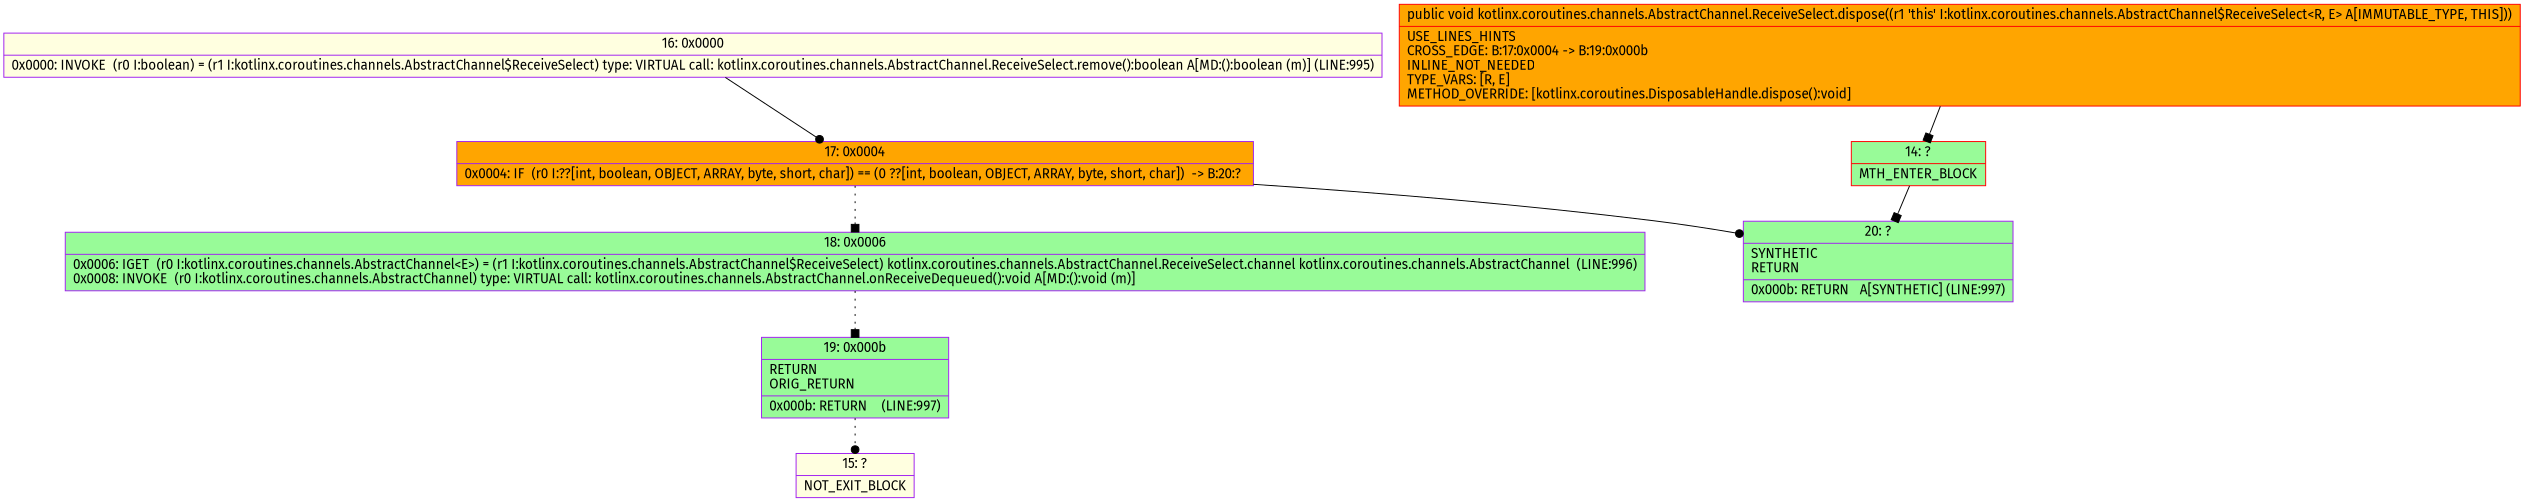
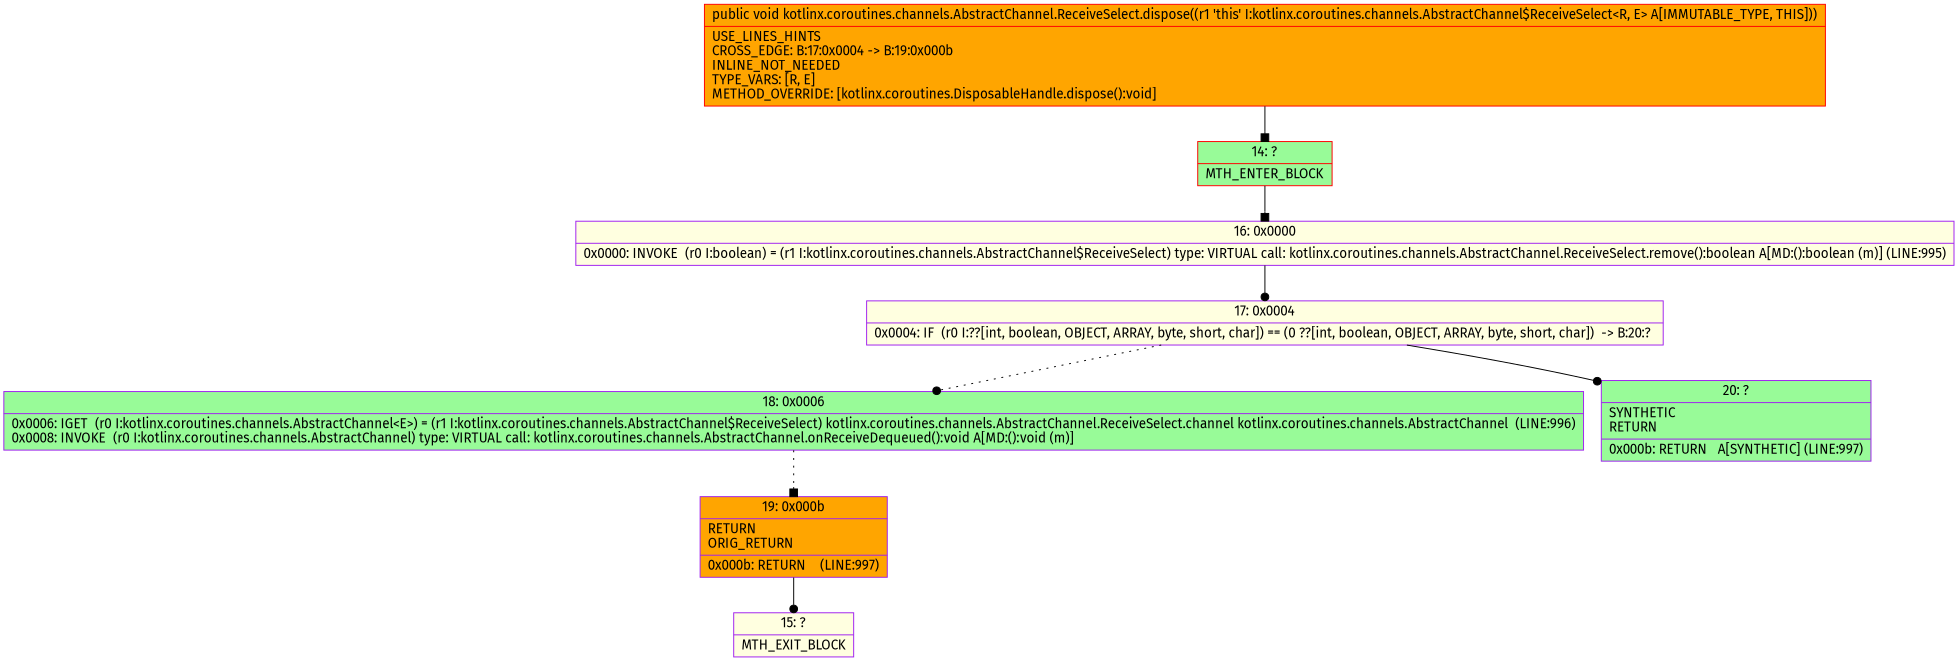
(855, 164) -> (1265, 323)
(1904, 199) -> (1265, 199)
(855, 204) -> (1051, 367)
(855, 378) -> (794, 537)
(855, 432) -> (794, 591)
(855, 486) -> (794, 645)
